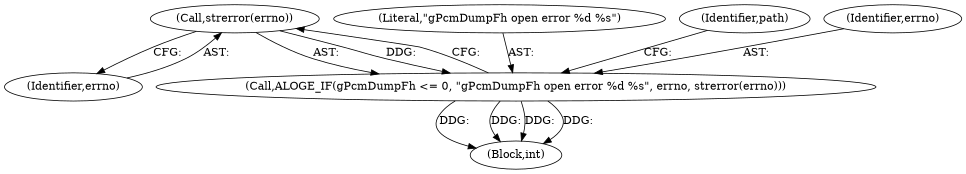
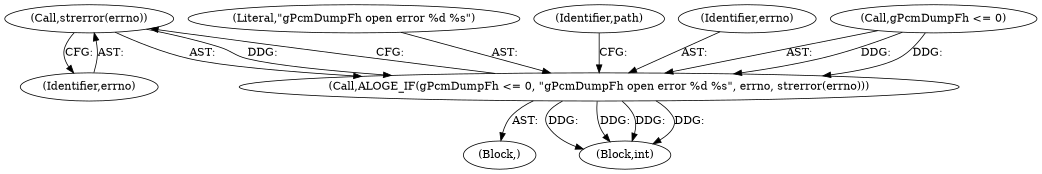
none -> (934, 19)
none -> (500, 155)
